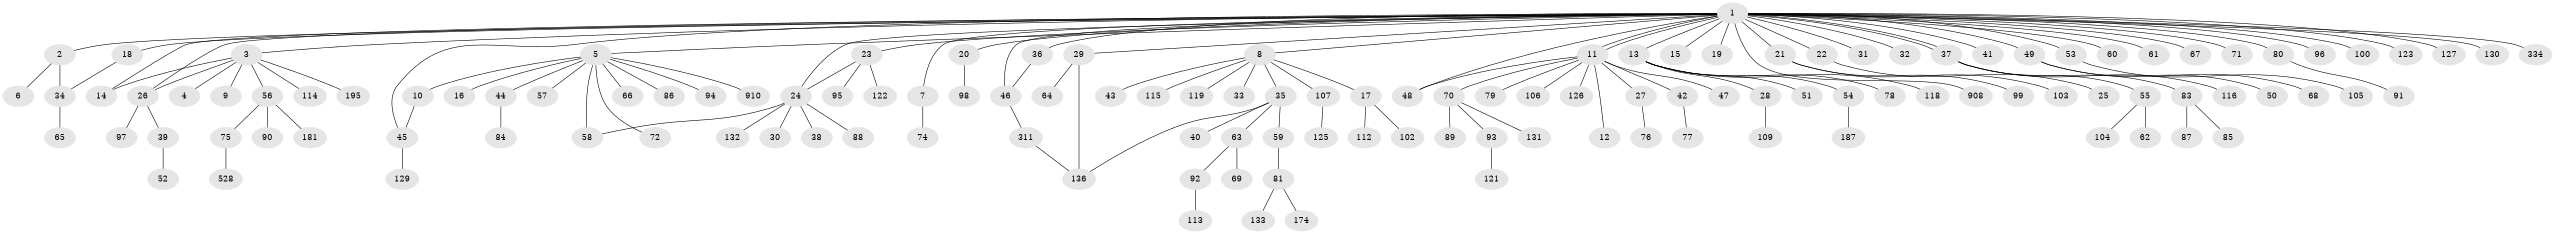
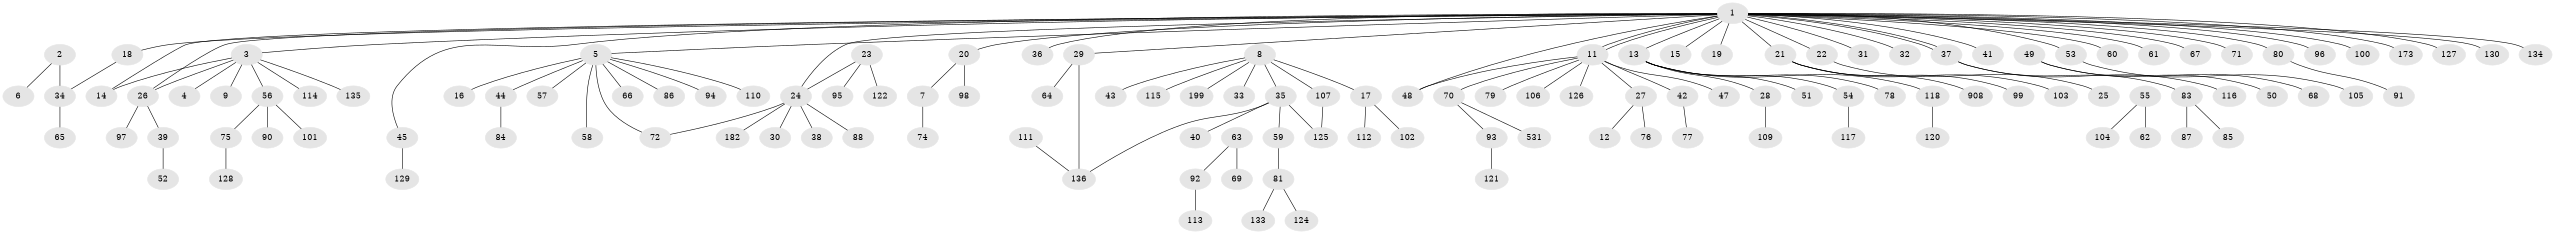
(1306, 21) -> (944, 75)
(895, 23) -> none
(1299, 25) -> none
(1938, 29) -> none
(1496, 34) -> none
(2406, 55) -> (2406, 55)
(2536, 55) -> (2536, 55)
(1773, 71) -> (1878, 76)
(2046, 76) -> none
(353, 96) -> (353, 96)
(418, 96) -> none
(753, 96) -> (753, 96)
(1006, 96) -> none
(1197, 96) -> (1197, 96)
(1600, 96) -> (1623, 117)
(1259, 117) -> (1301, 117)
(694, 121) -> (728, 121)
(310, 138) -> (310, 138)
(733, 138) -> (733, 138)
(1026, 138) -> (1026, 138)
(1450, 138) -> none
(1534, 138) -> (1534, 138)
(1848, 138) -> (1848, 138)
none -> (1933, 138)
(226, 179) -> (226, 179)
(1301, 221) -> (1301, 221)
